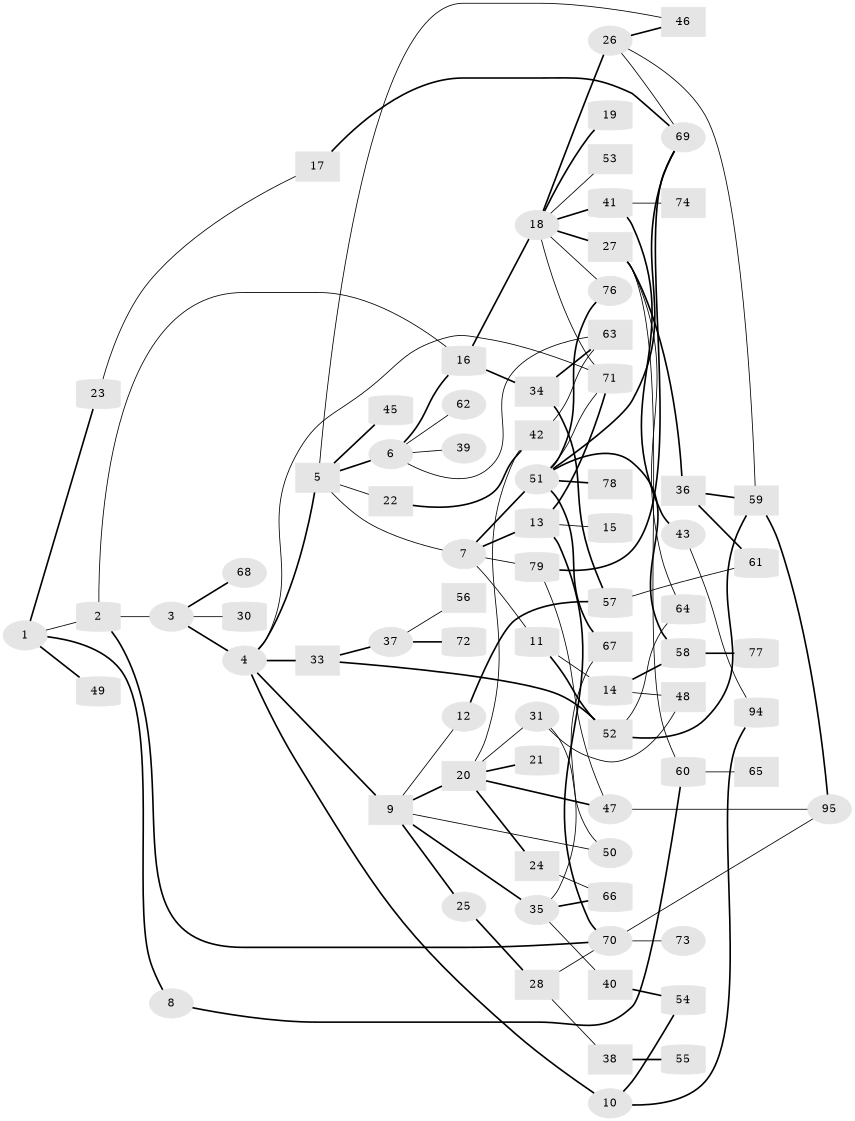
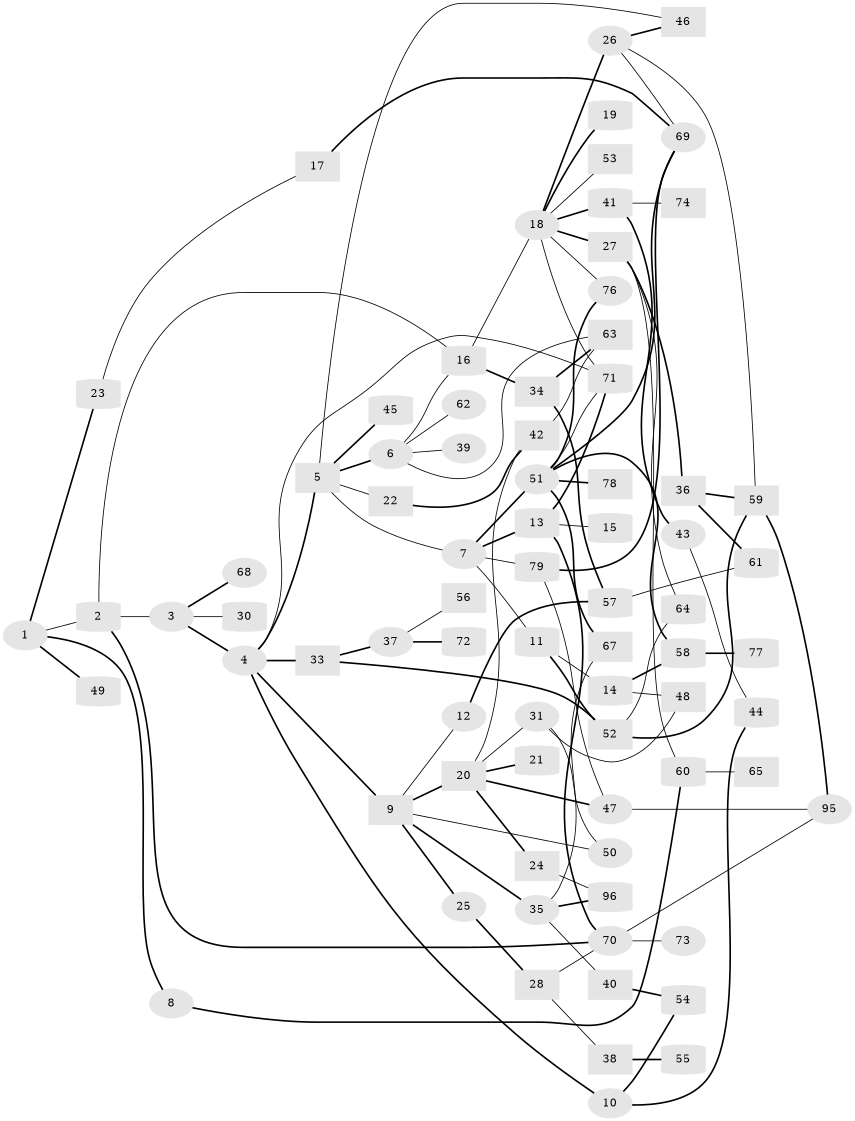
(501, 293) -> (501, 293)
(427, 409) -> (427, 409)
(756, 713) -> (756, 713)
(610, 897) -> (610, 897)
